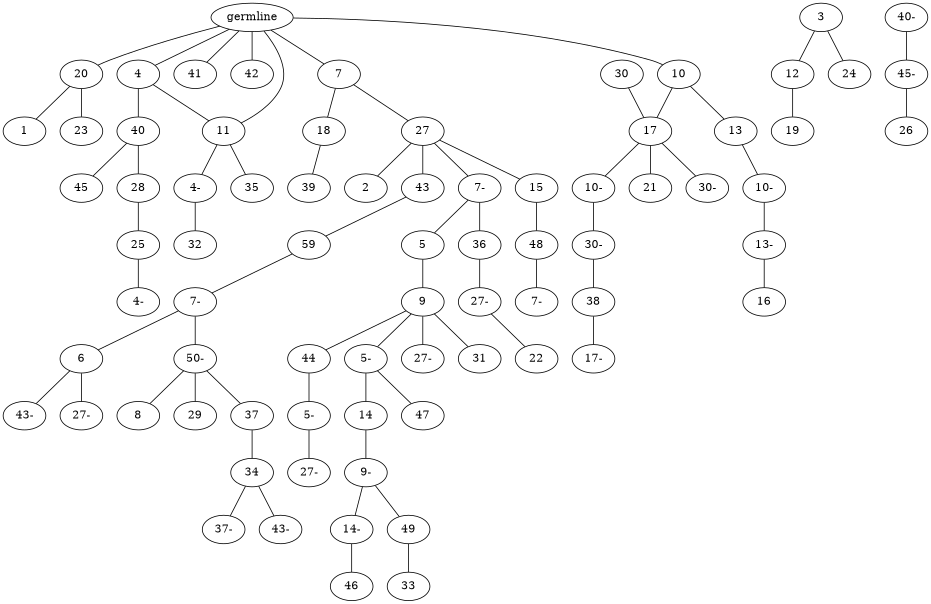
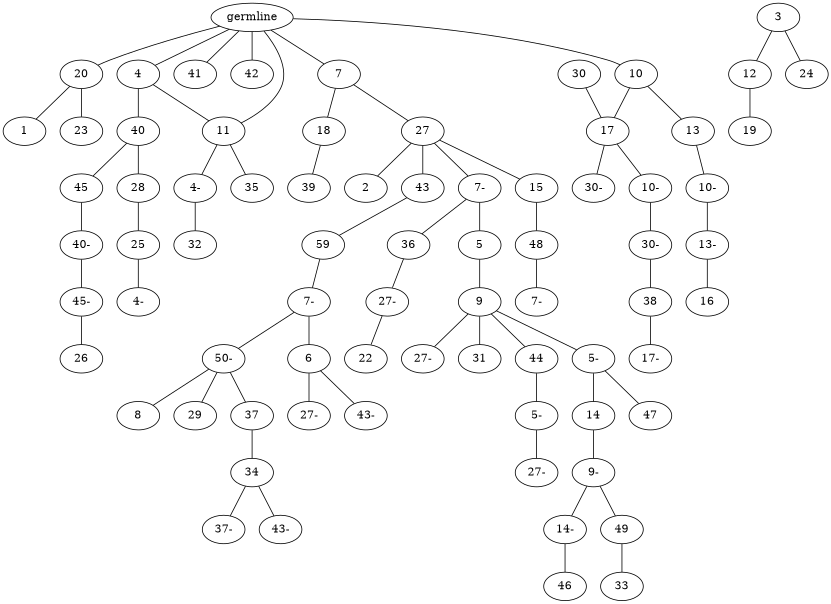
(650, 188) -> none
none -> (81, 217)
